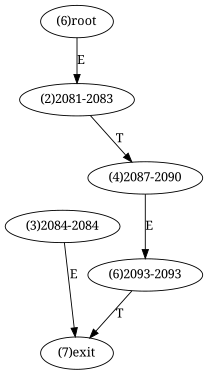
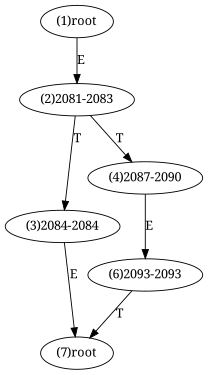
(77, 22) -> (77, 22)
none -> (70, 159)
(77, 353) -> (77, 353)
